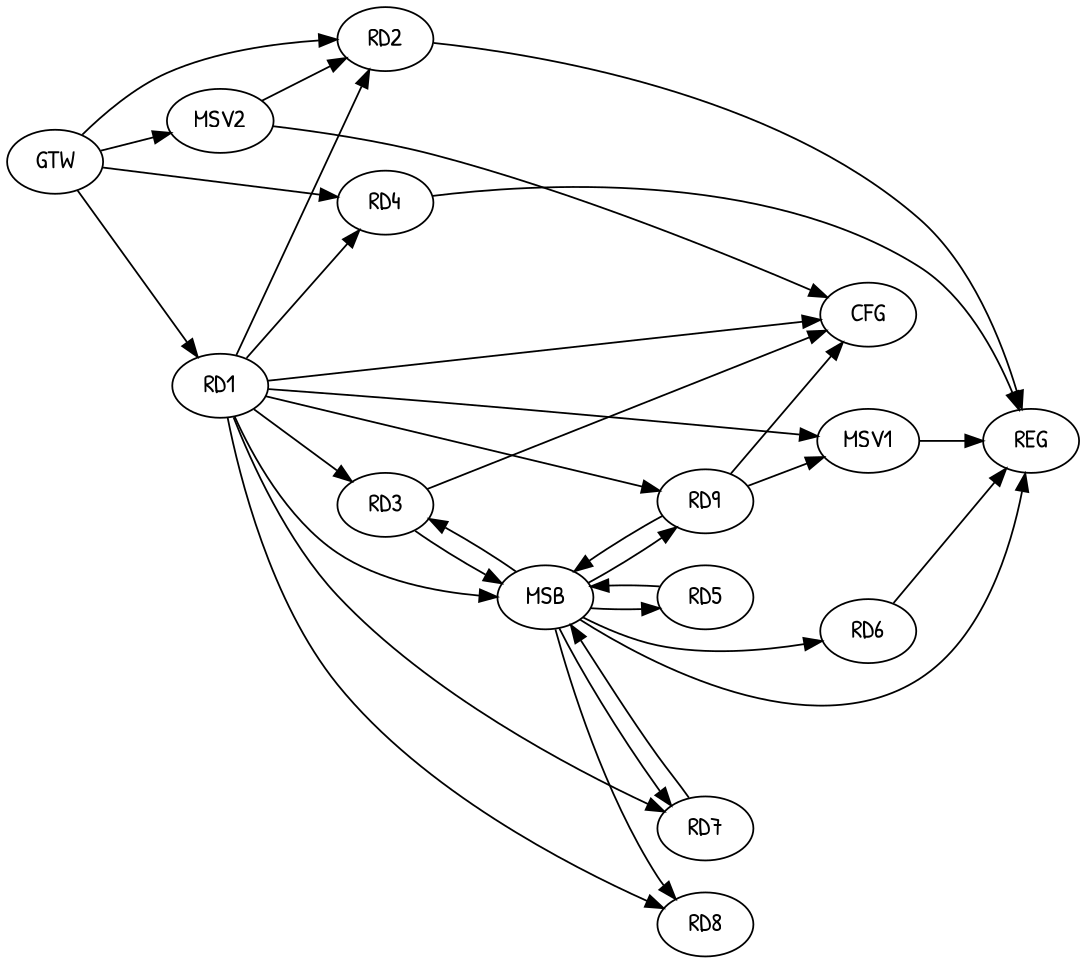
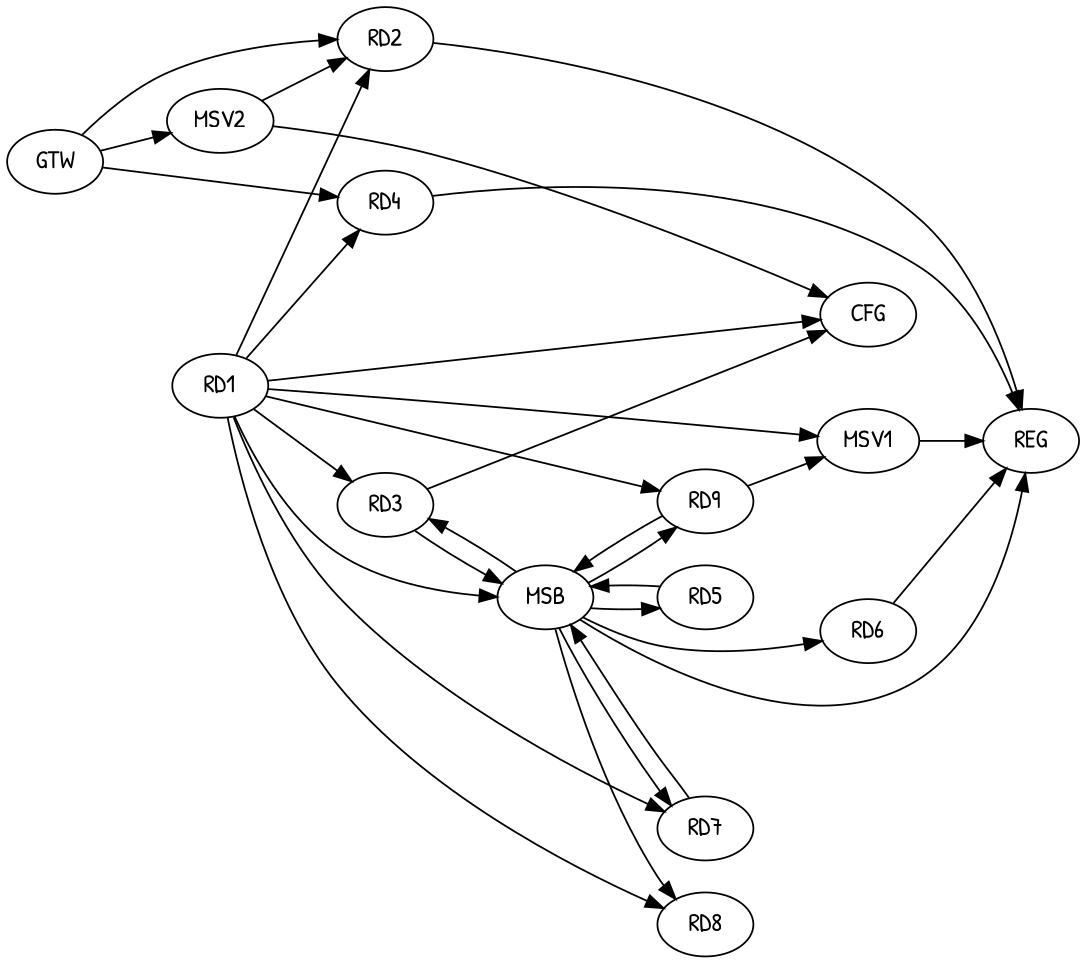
(132, 266) -> none
(781, 415) -> none
